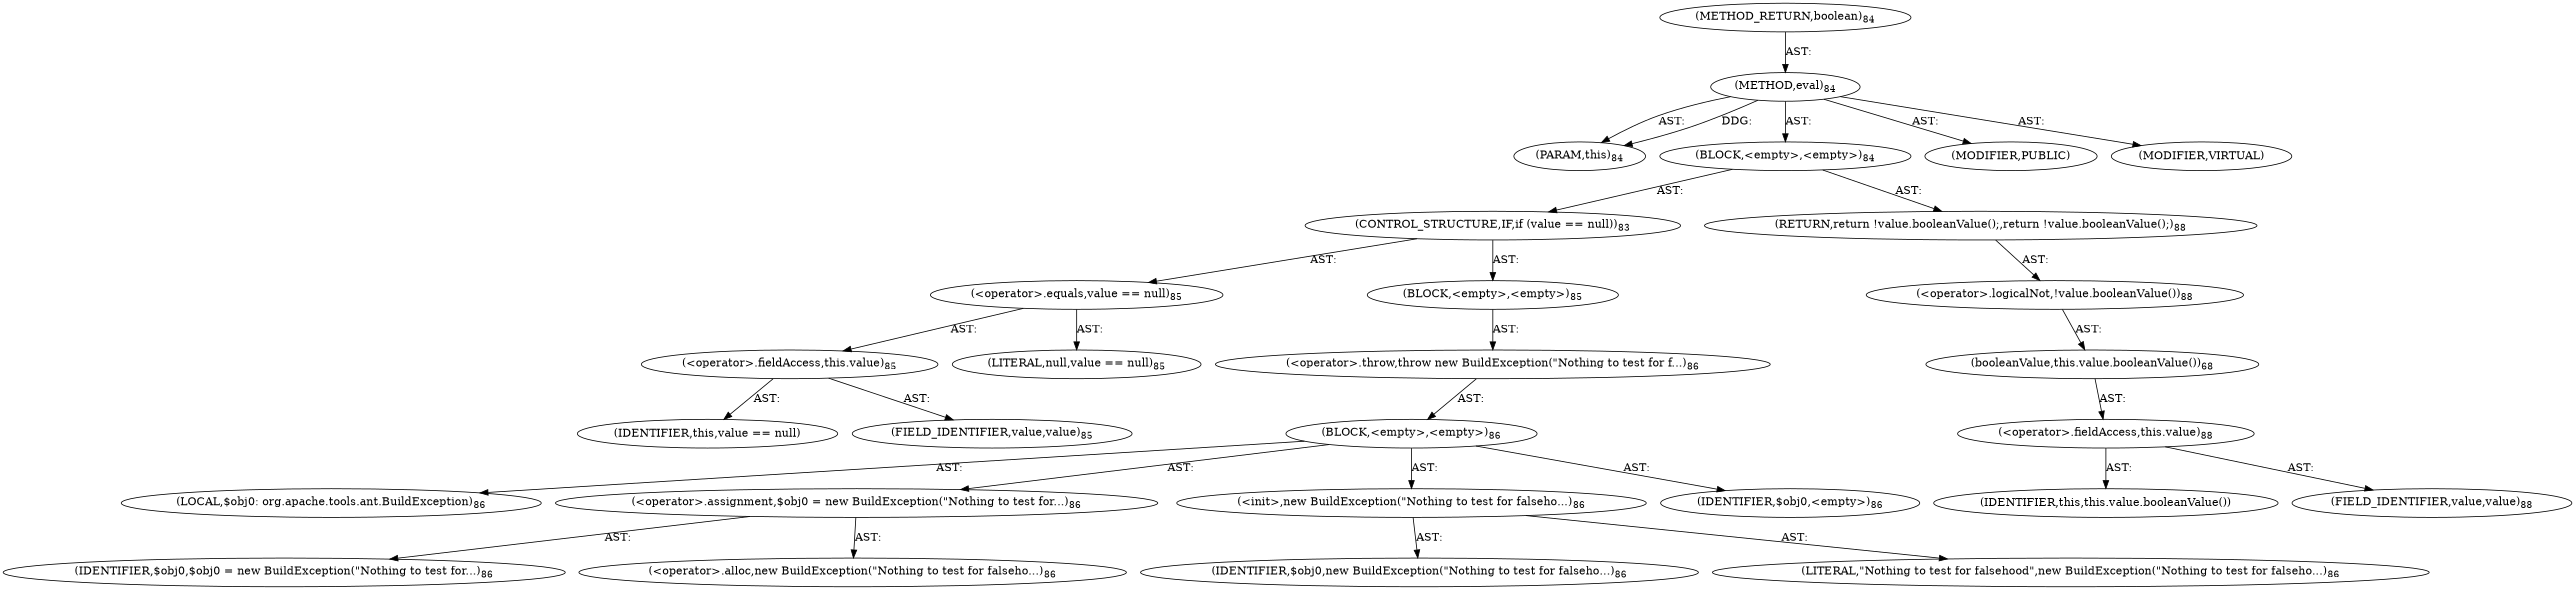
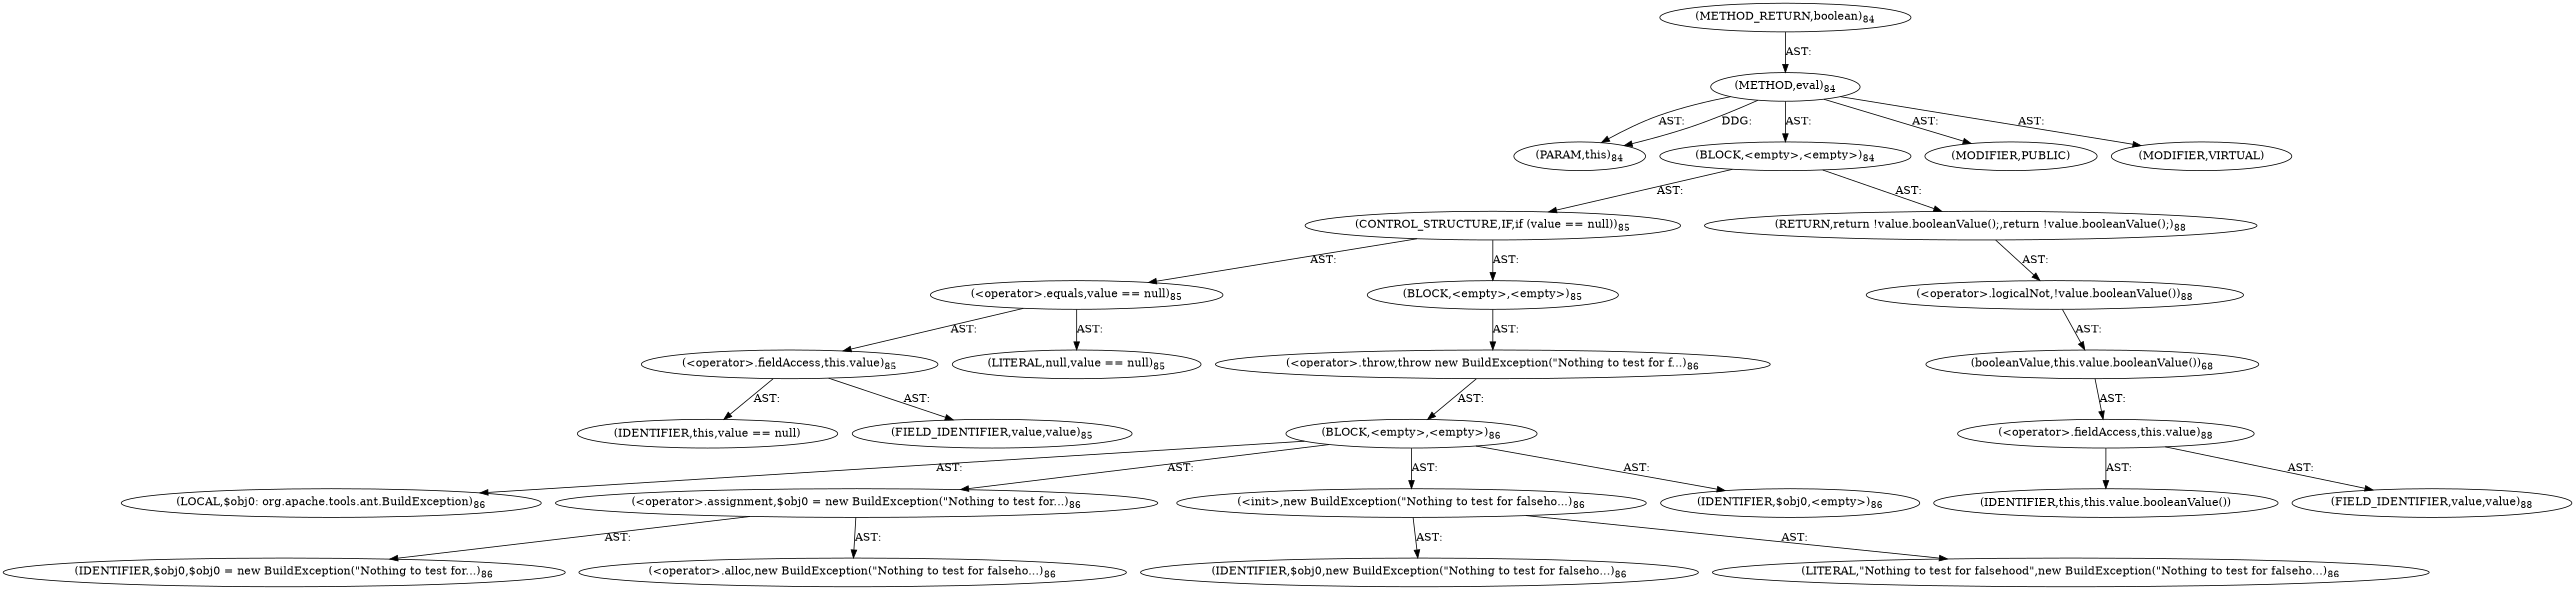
(1624, 224) -> (1624, 224)
